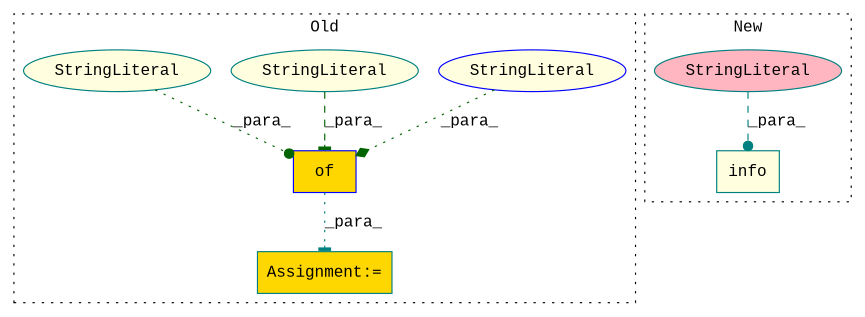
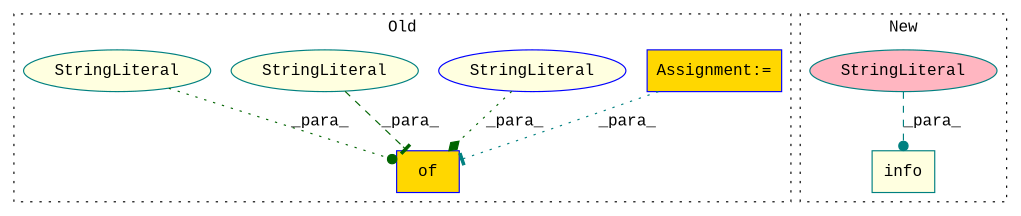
(325, 219) -> (562, 125)
(325, 273) -> (714, 71)
